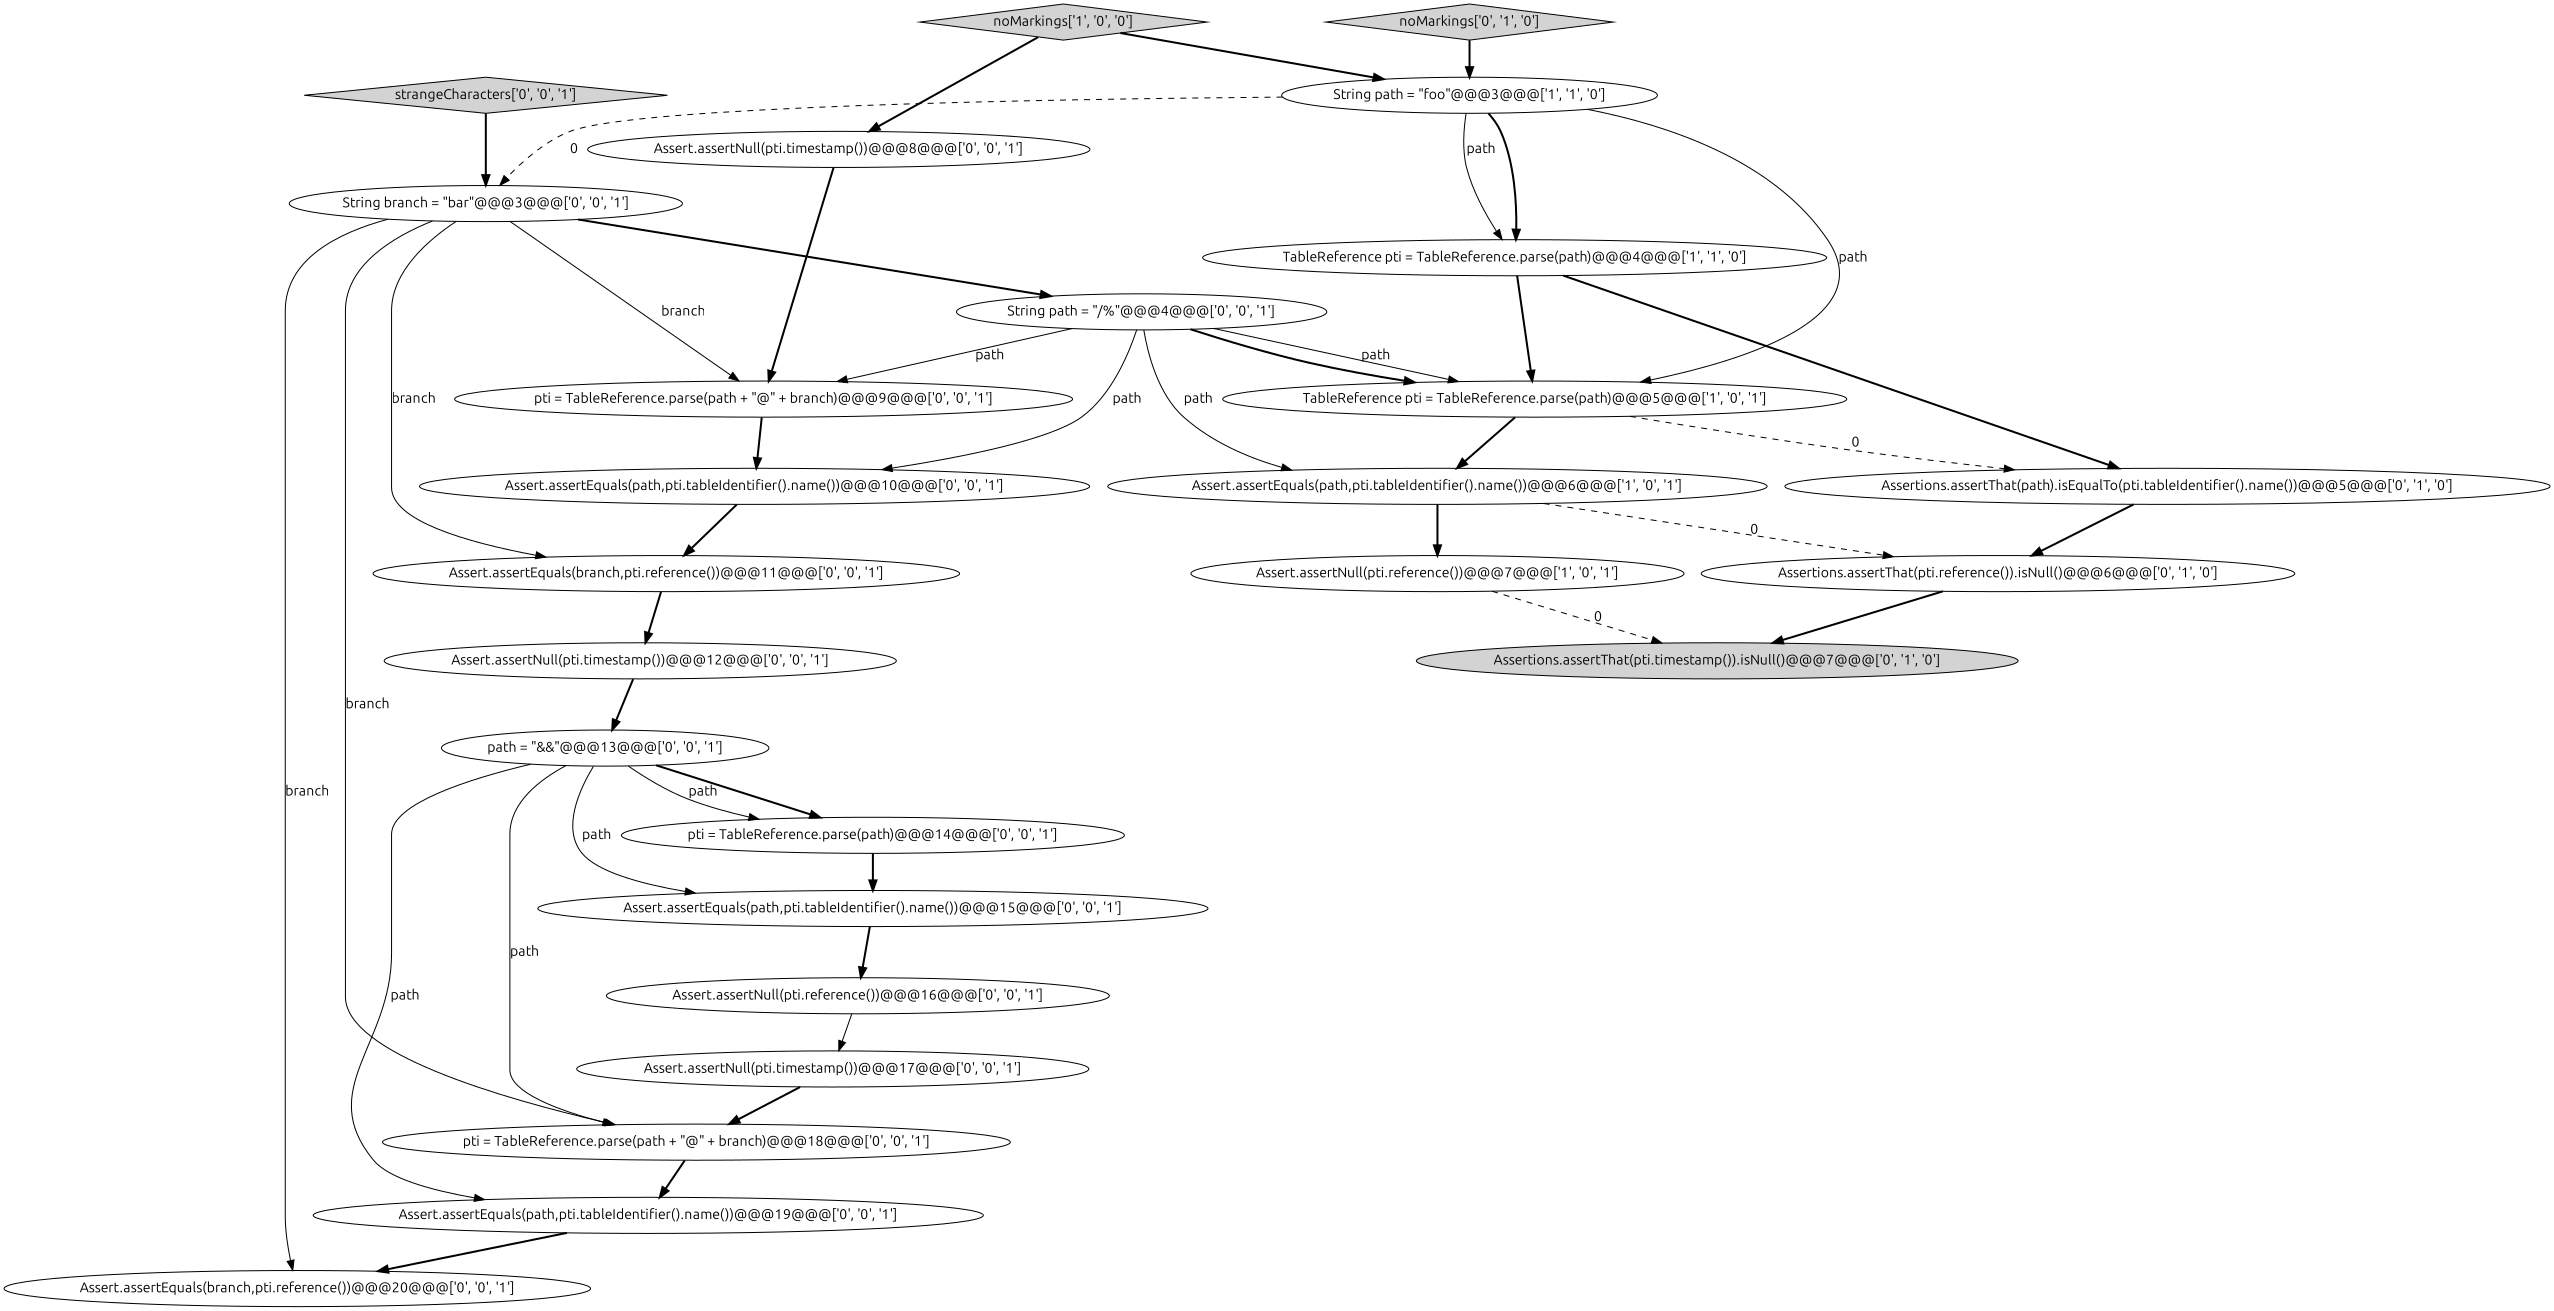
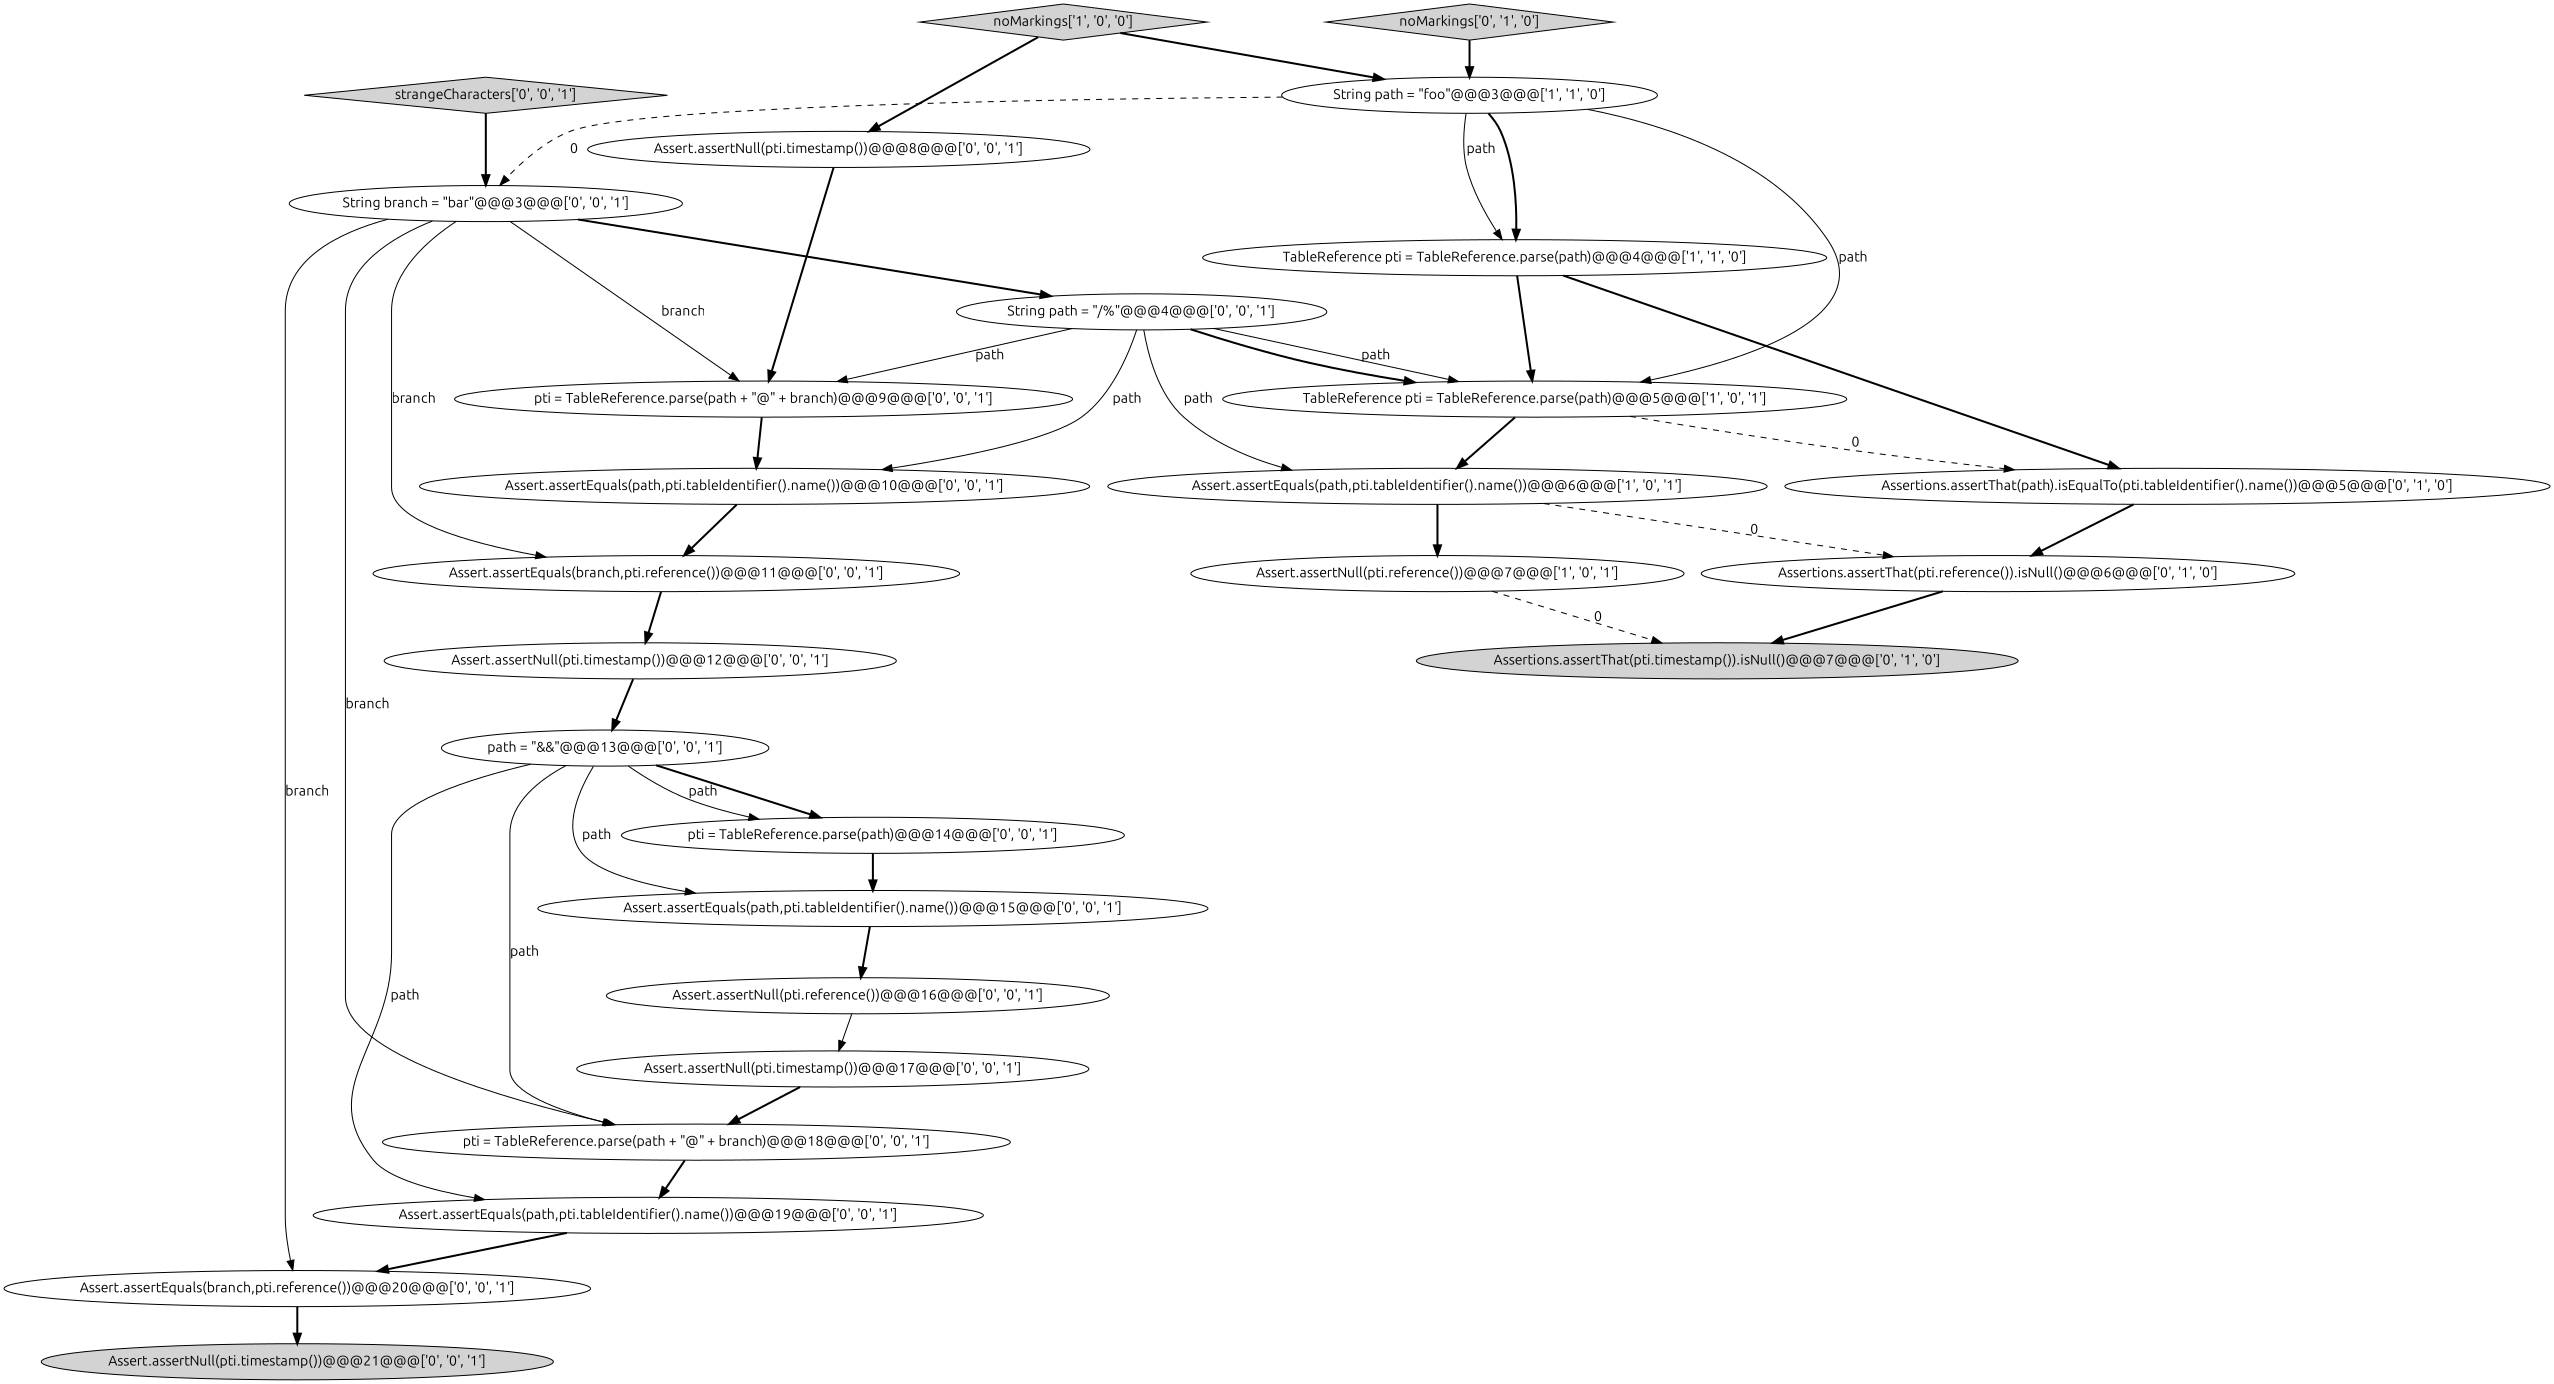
none -> (297, 1362)
